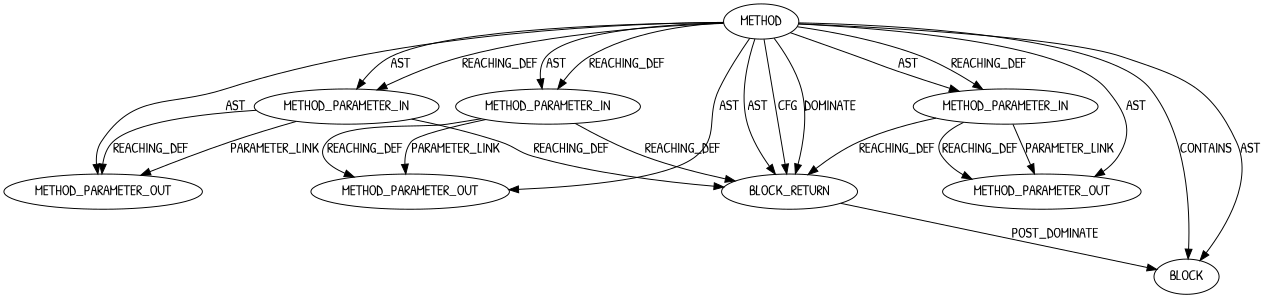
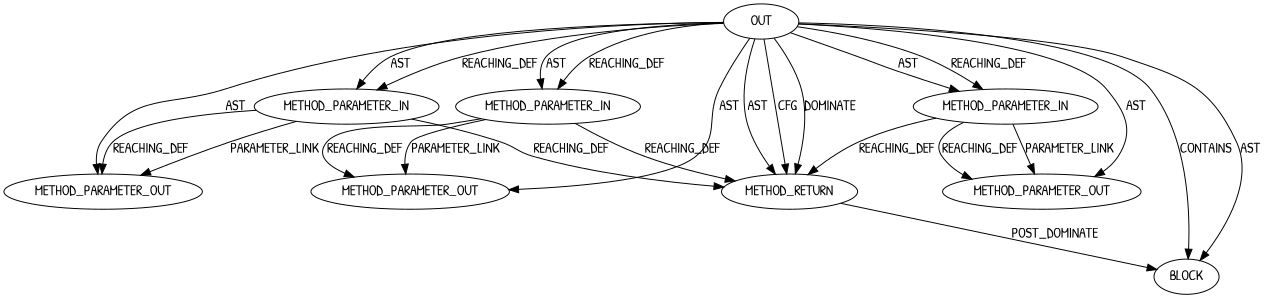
(761, 22) -> (761, 22)
(790, 192) -> (790, 192)
